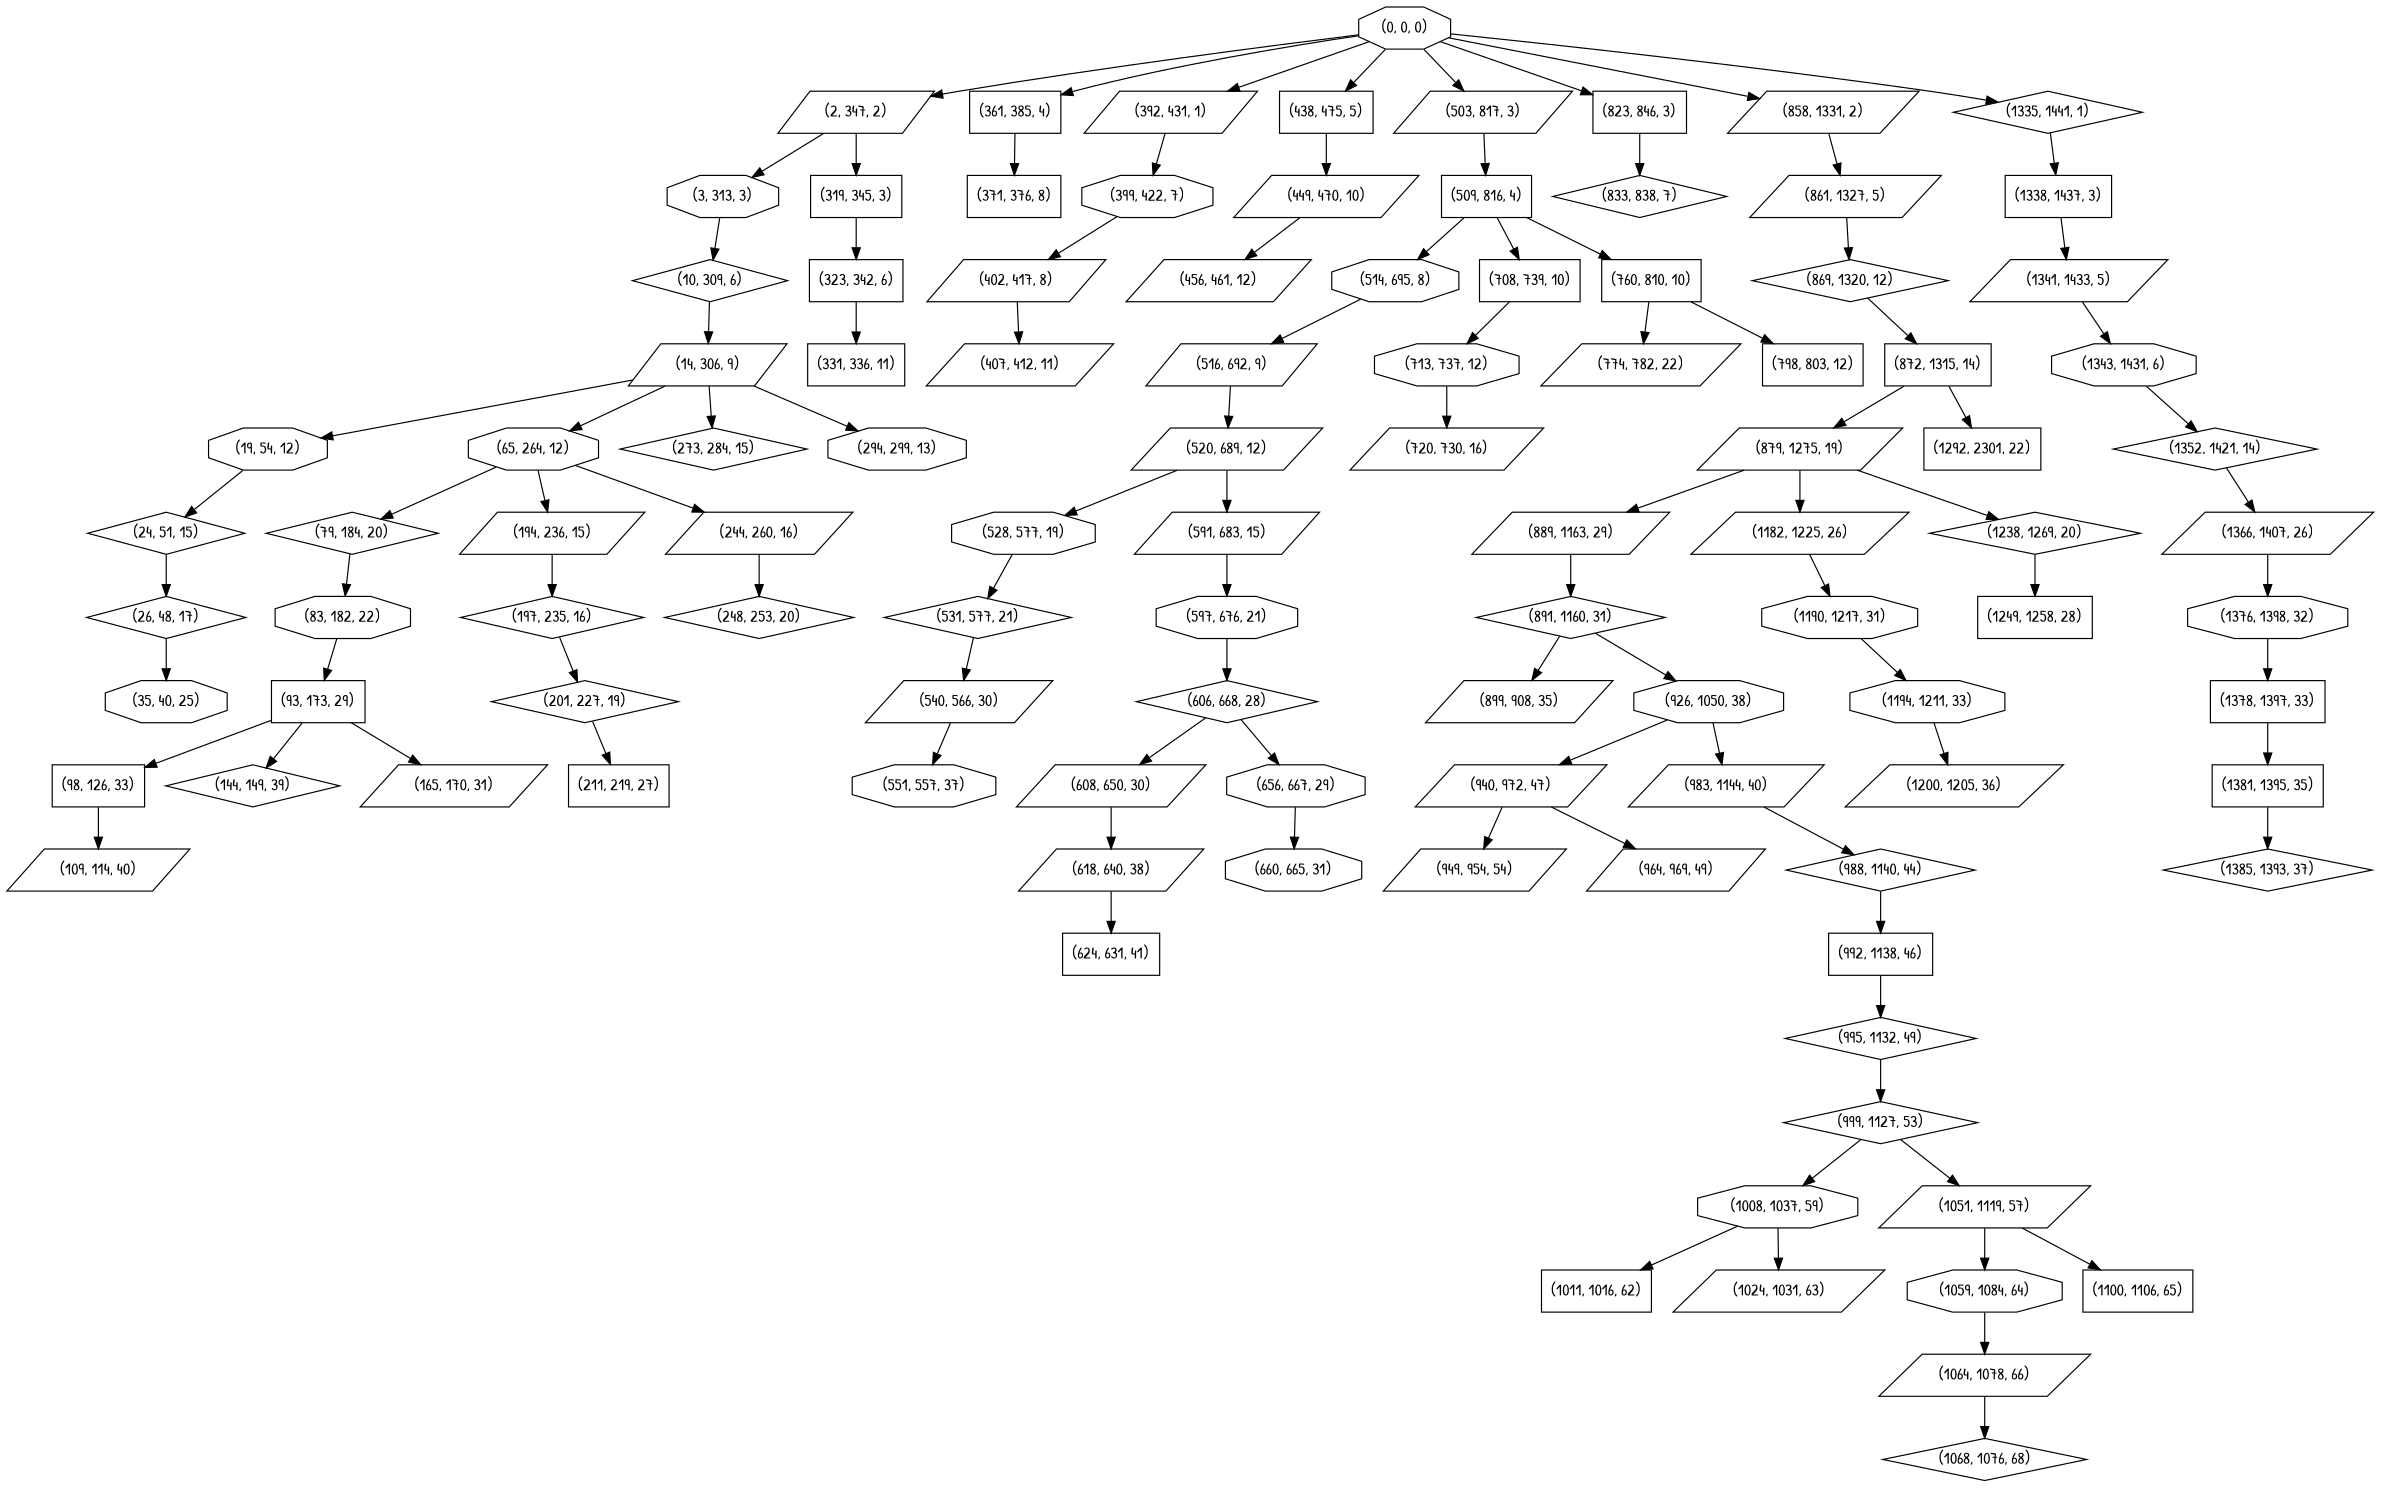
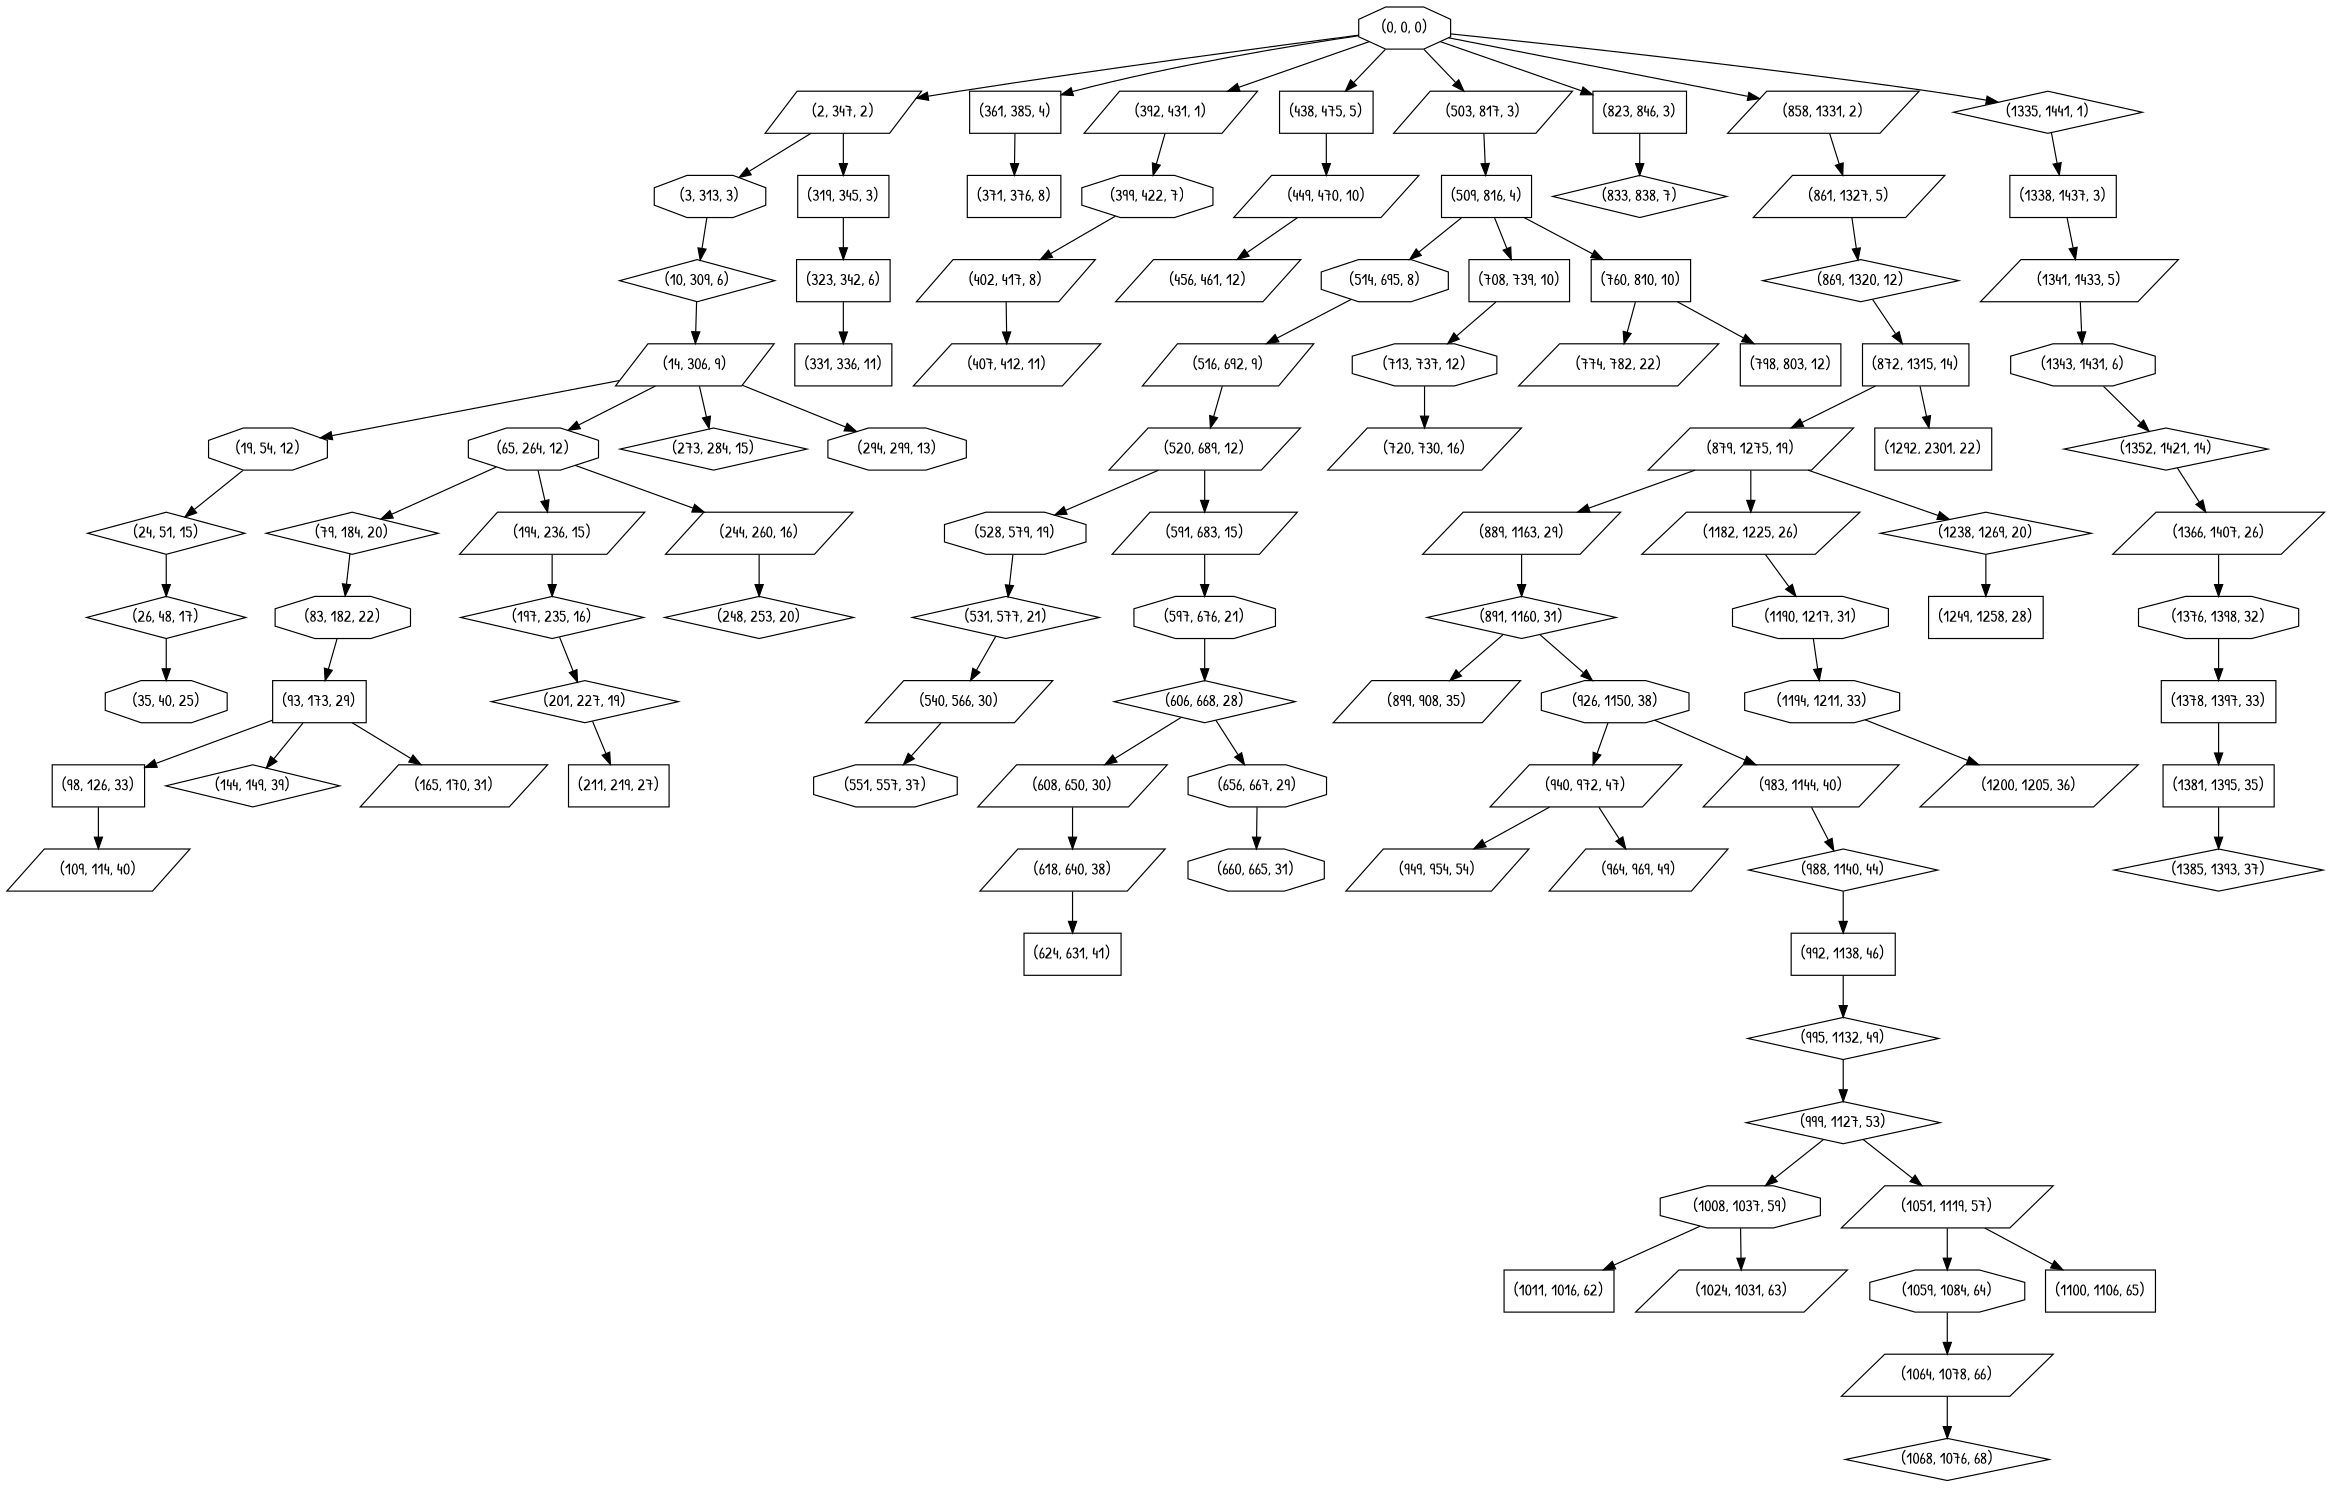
(1023, 533) -> (1015, 533)
(1709, 702) -> (1615, 702)
